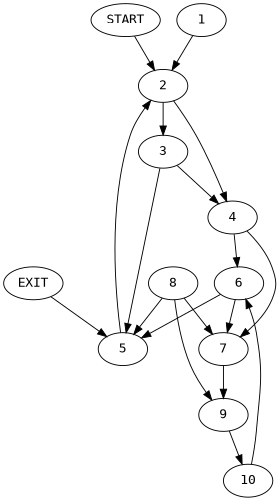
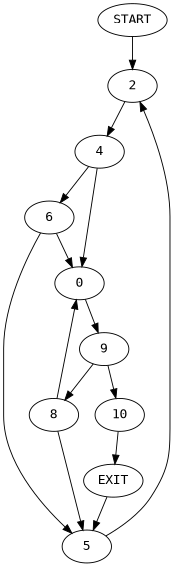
(202, 20) -> none
(163, 152) -> none
(184, 348) -> (82, 378)
(223, 349) -> (80, 283)
(260, 386) -> (117, 443)
